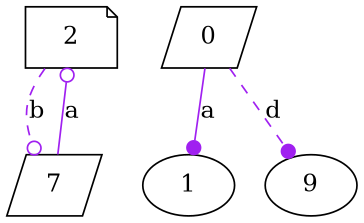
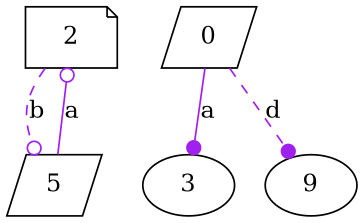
(54, 185) -> (54, 185)
(189, 185) -> (189, 185)
